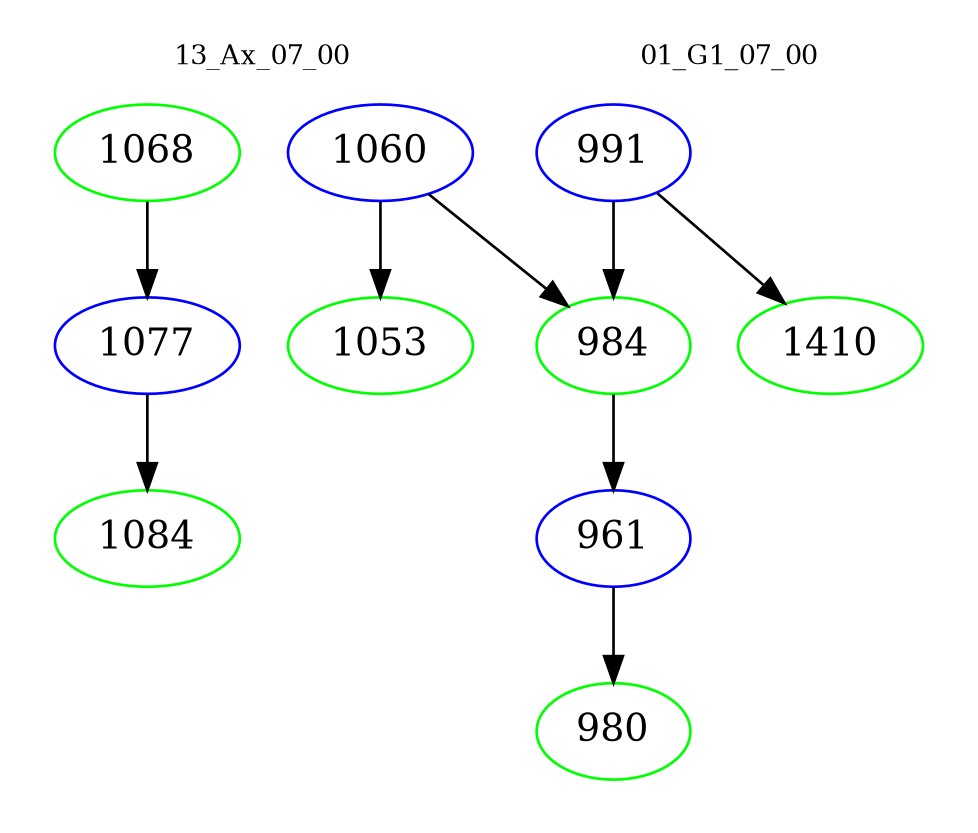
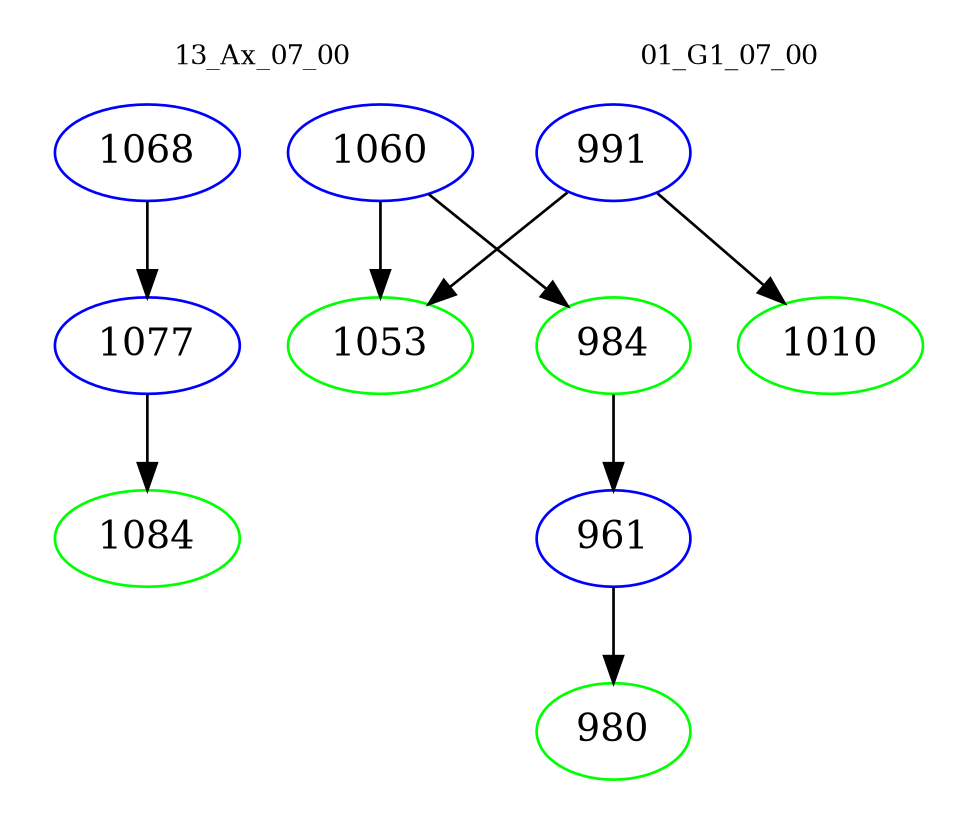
(147, 153) -> (147, 153)
(614, 236) -> (532, 221)
(831, 346) -> (831, 346)
